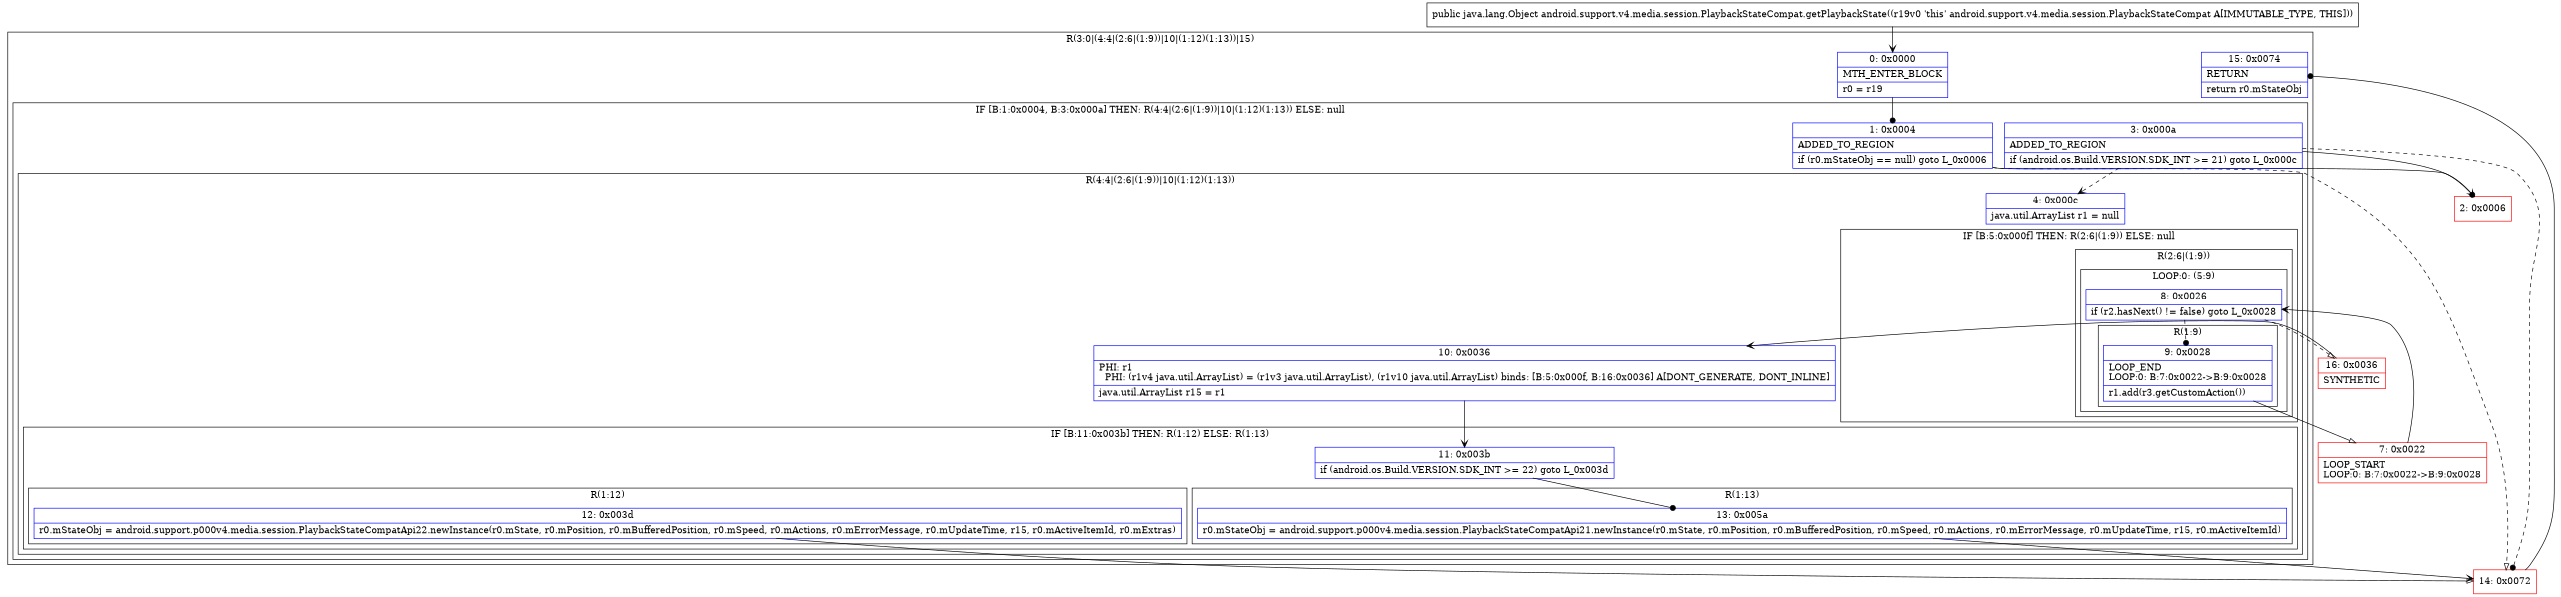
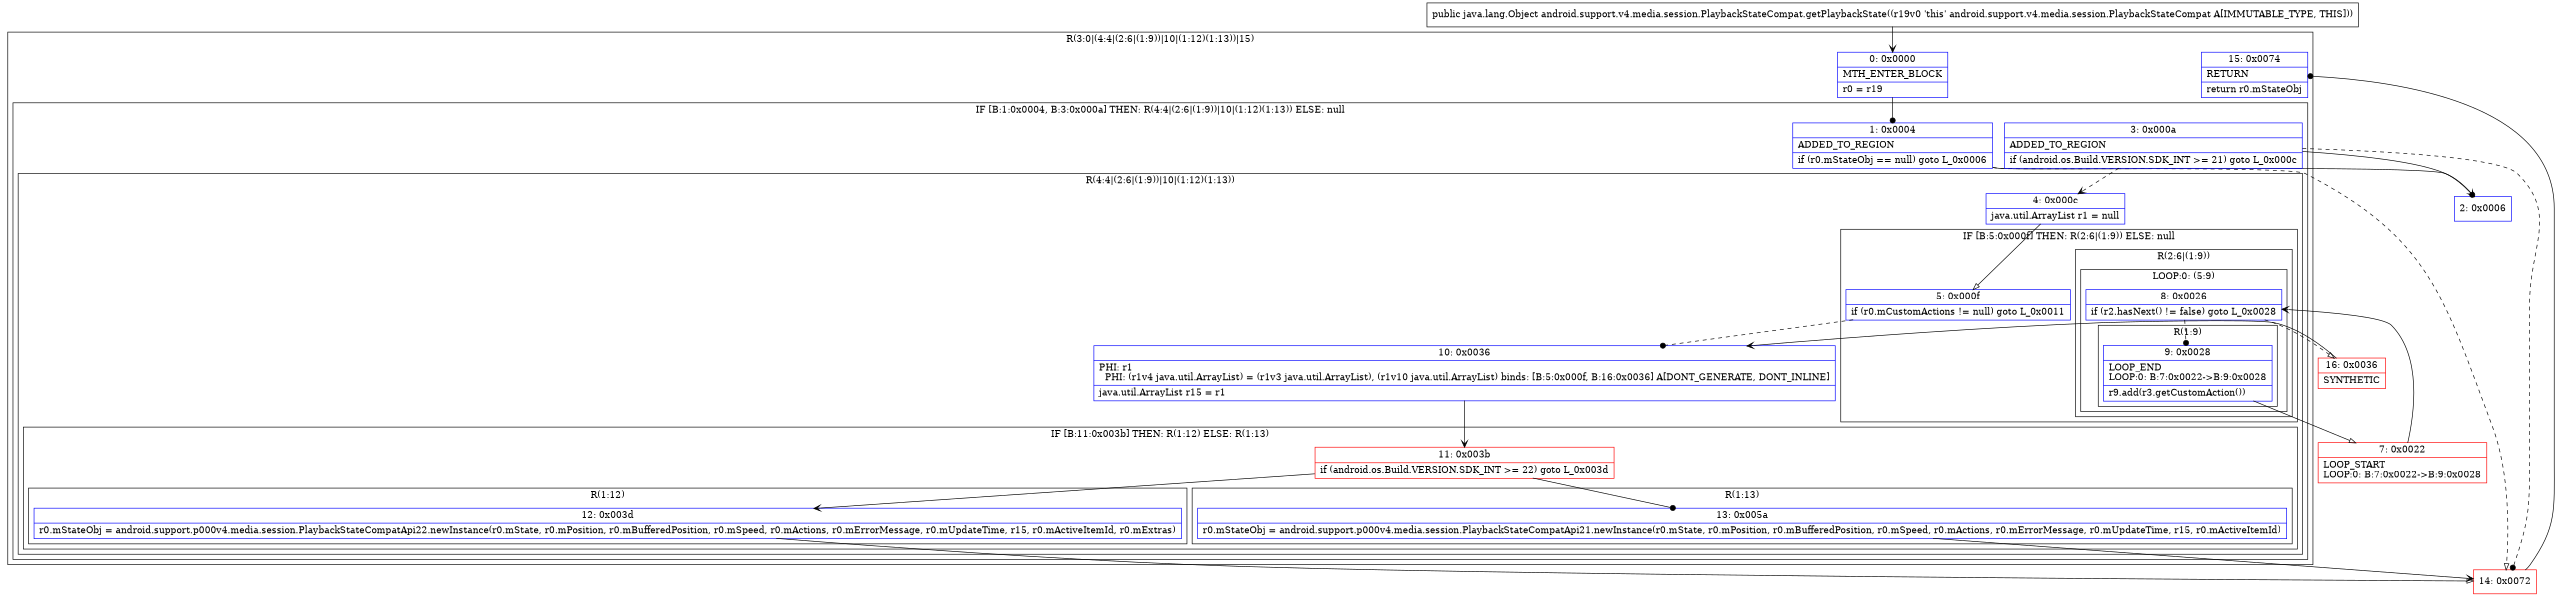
(2483, 209) -> (2483, 209)
none -> (1958, 305)
(2177, 393) -> (2177, 393)
(1465, 463) -> (1465, 463)
none -> (1043, 493)
